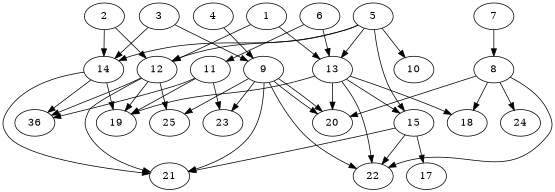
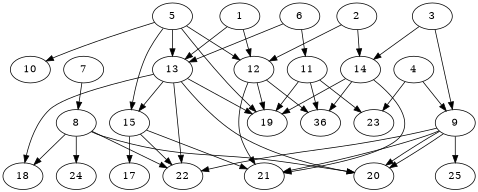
(195, 44) -> (215, 69)
(162, 92) -> none
(243, 96) -> (396, 93)
